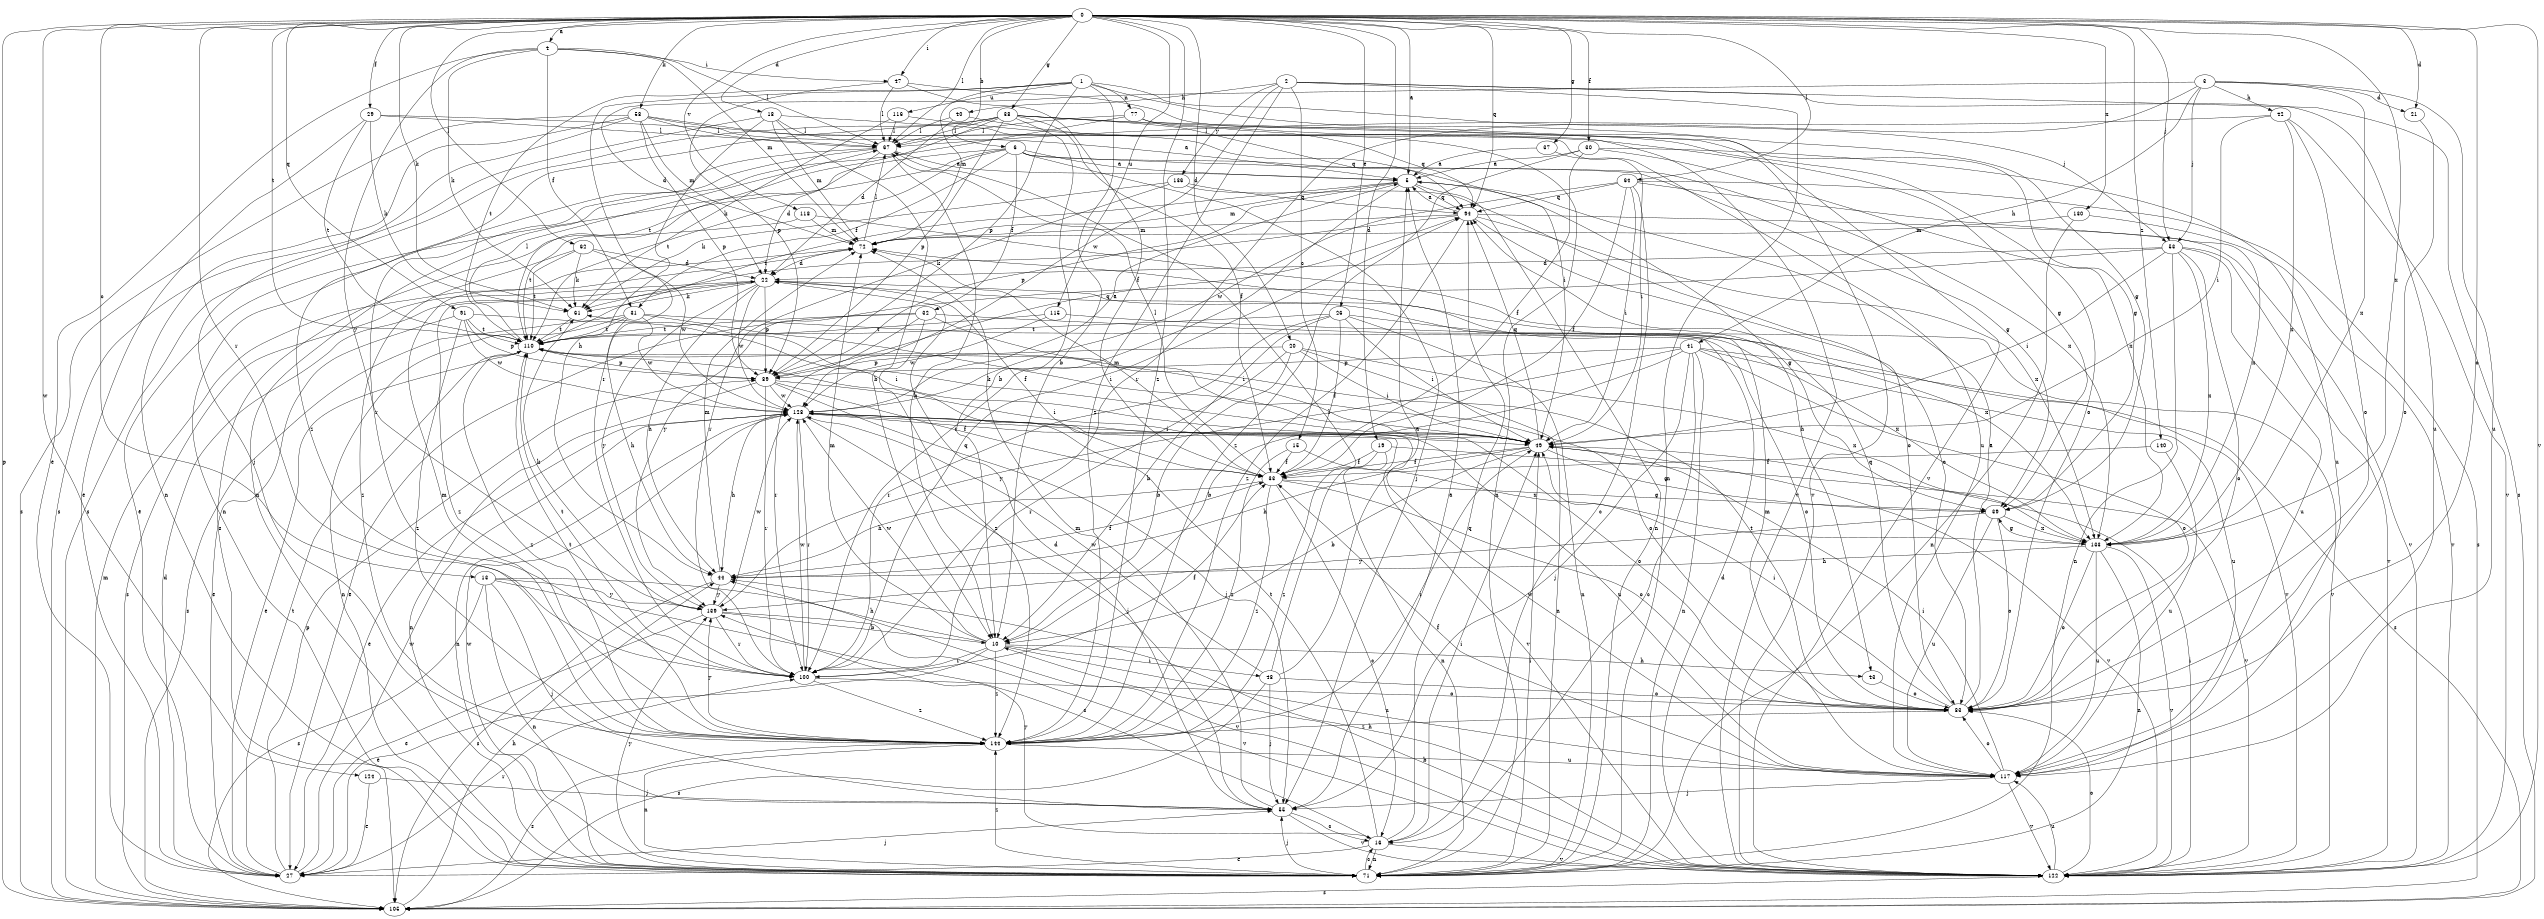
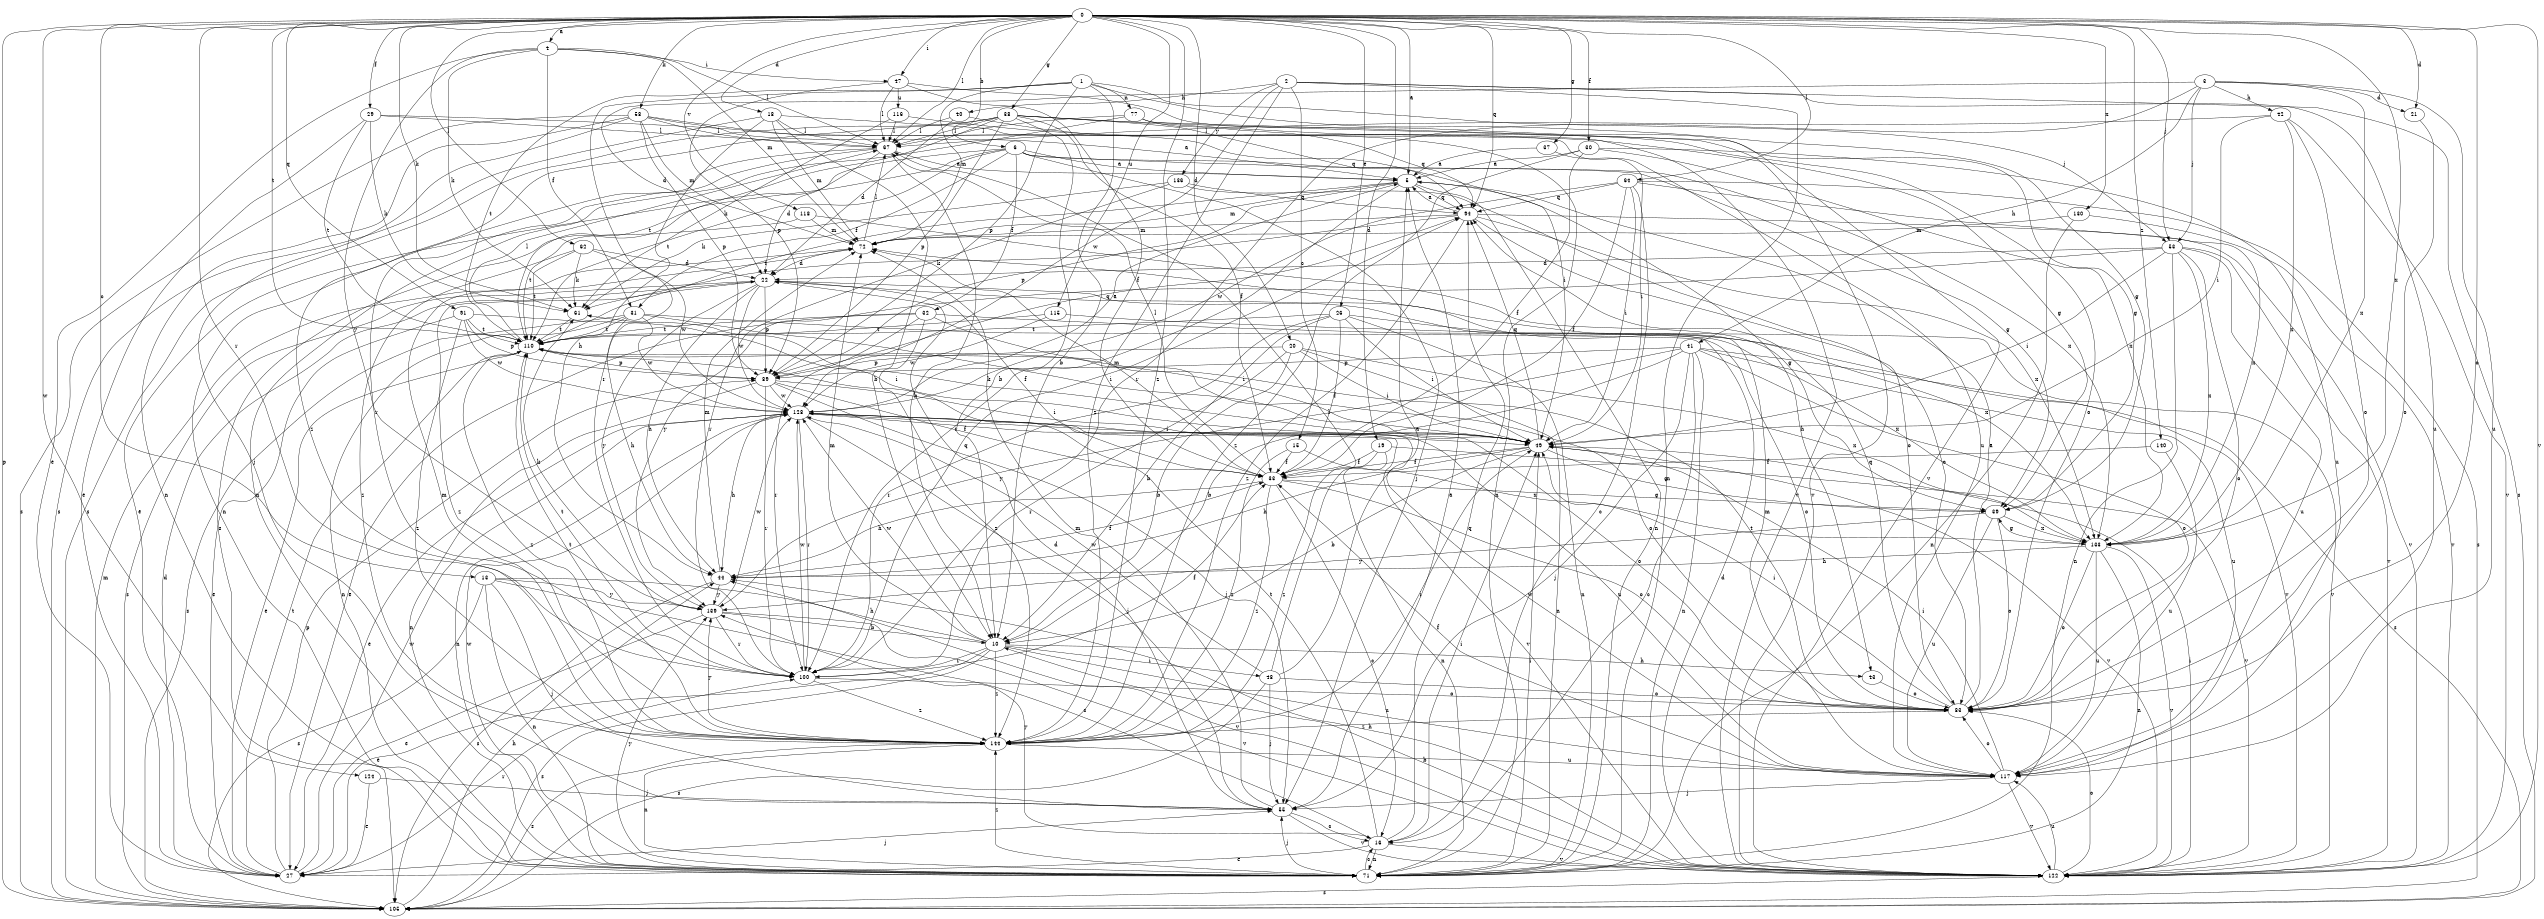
(992, 95) -> (898, 96)
(677, 296) -> none
none -> (661, 717)
